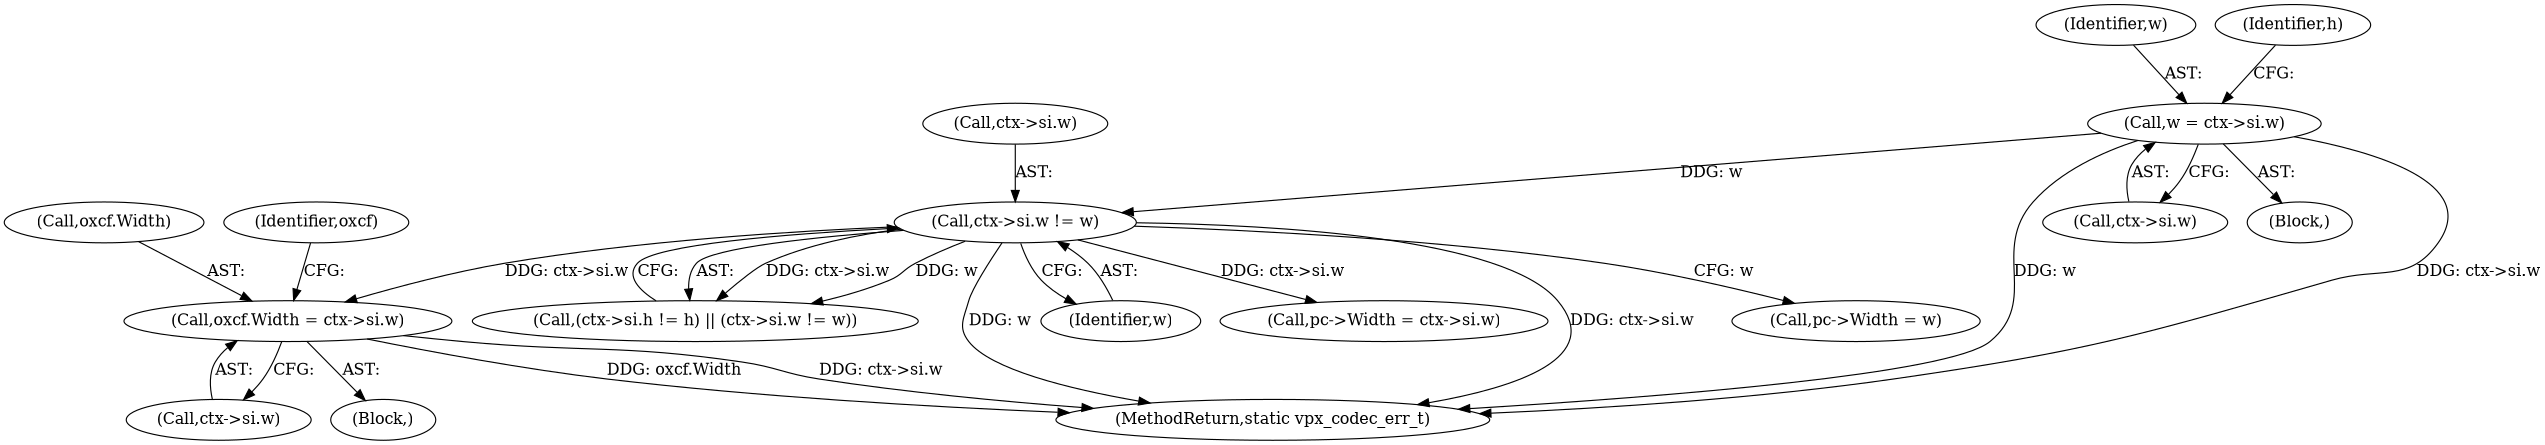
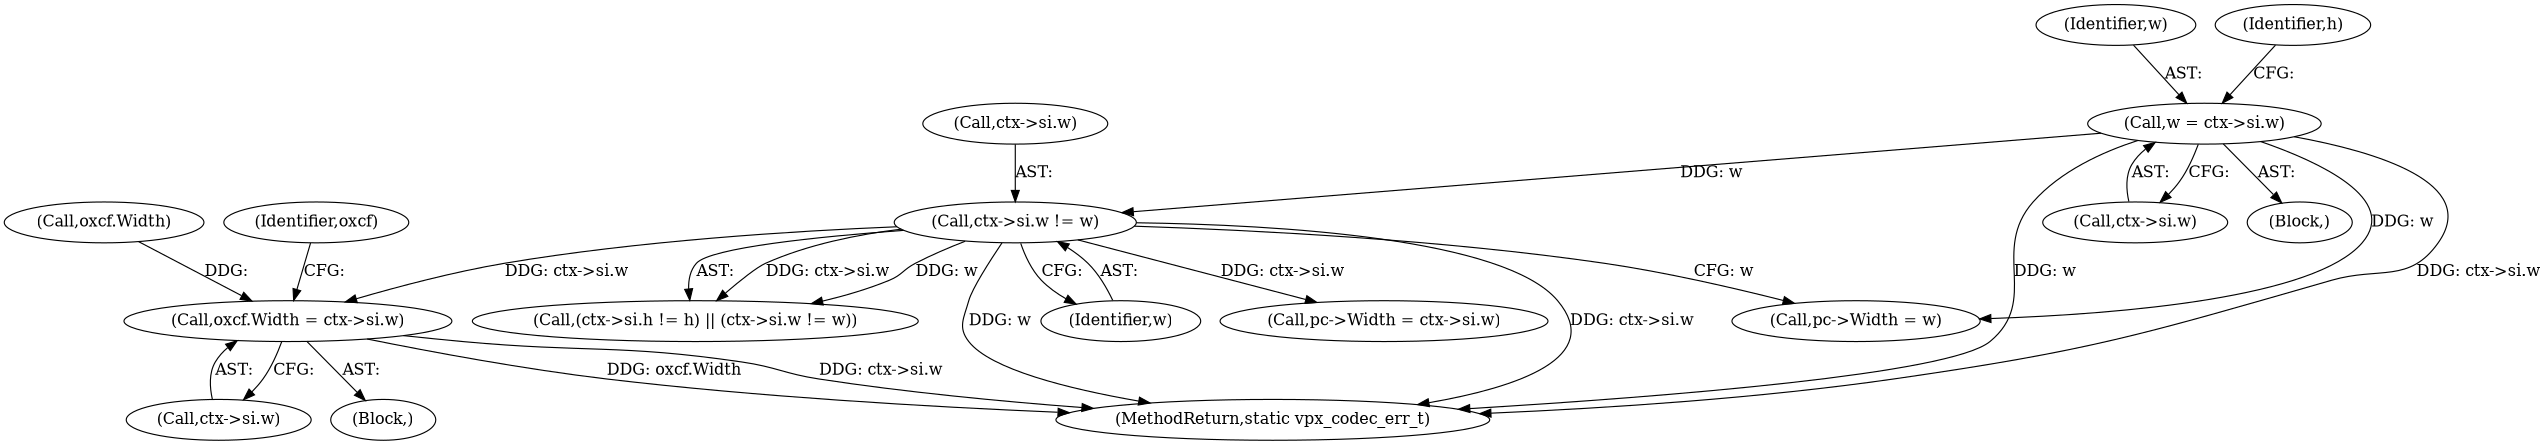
(684, 248) -> none
(229, 272) -> (229, 272)
none -> (2265, 288)
